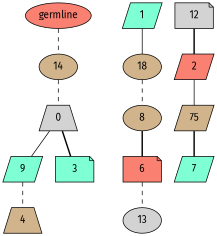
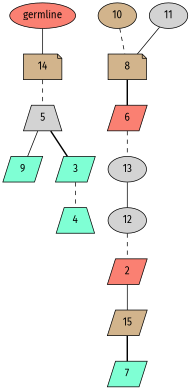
(142, 16) -> none
none -> (169, 16)
(194, 16) -> (127, 220)
(58, 41) -> (43, 41)
(194, 41) -> (127, 246)
(58, 67) -> (43, 67)
(142, 67) -> (117, 16)
(58, 118) -> (43, 118)
(142, 118) -> (127, 67)
(194, 118) -> (127, 323)
(75, 169) -> (75, 169)
(142, 169) -> (127, 118)
(23, 195) -> (75, 195)
none -> (127, 195)
(23, 220) -> (75, 220)
